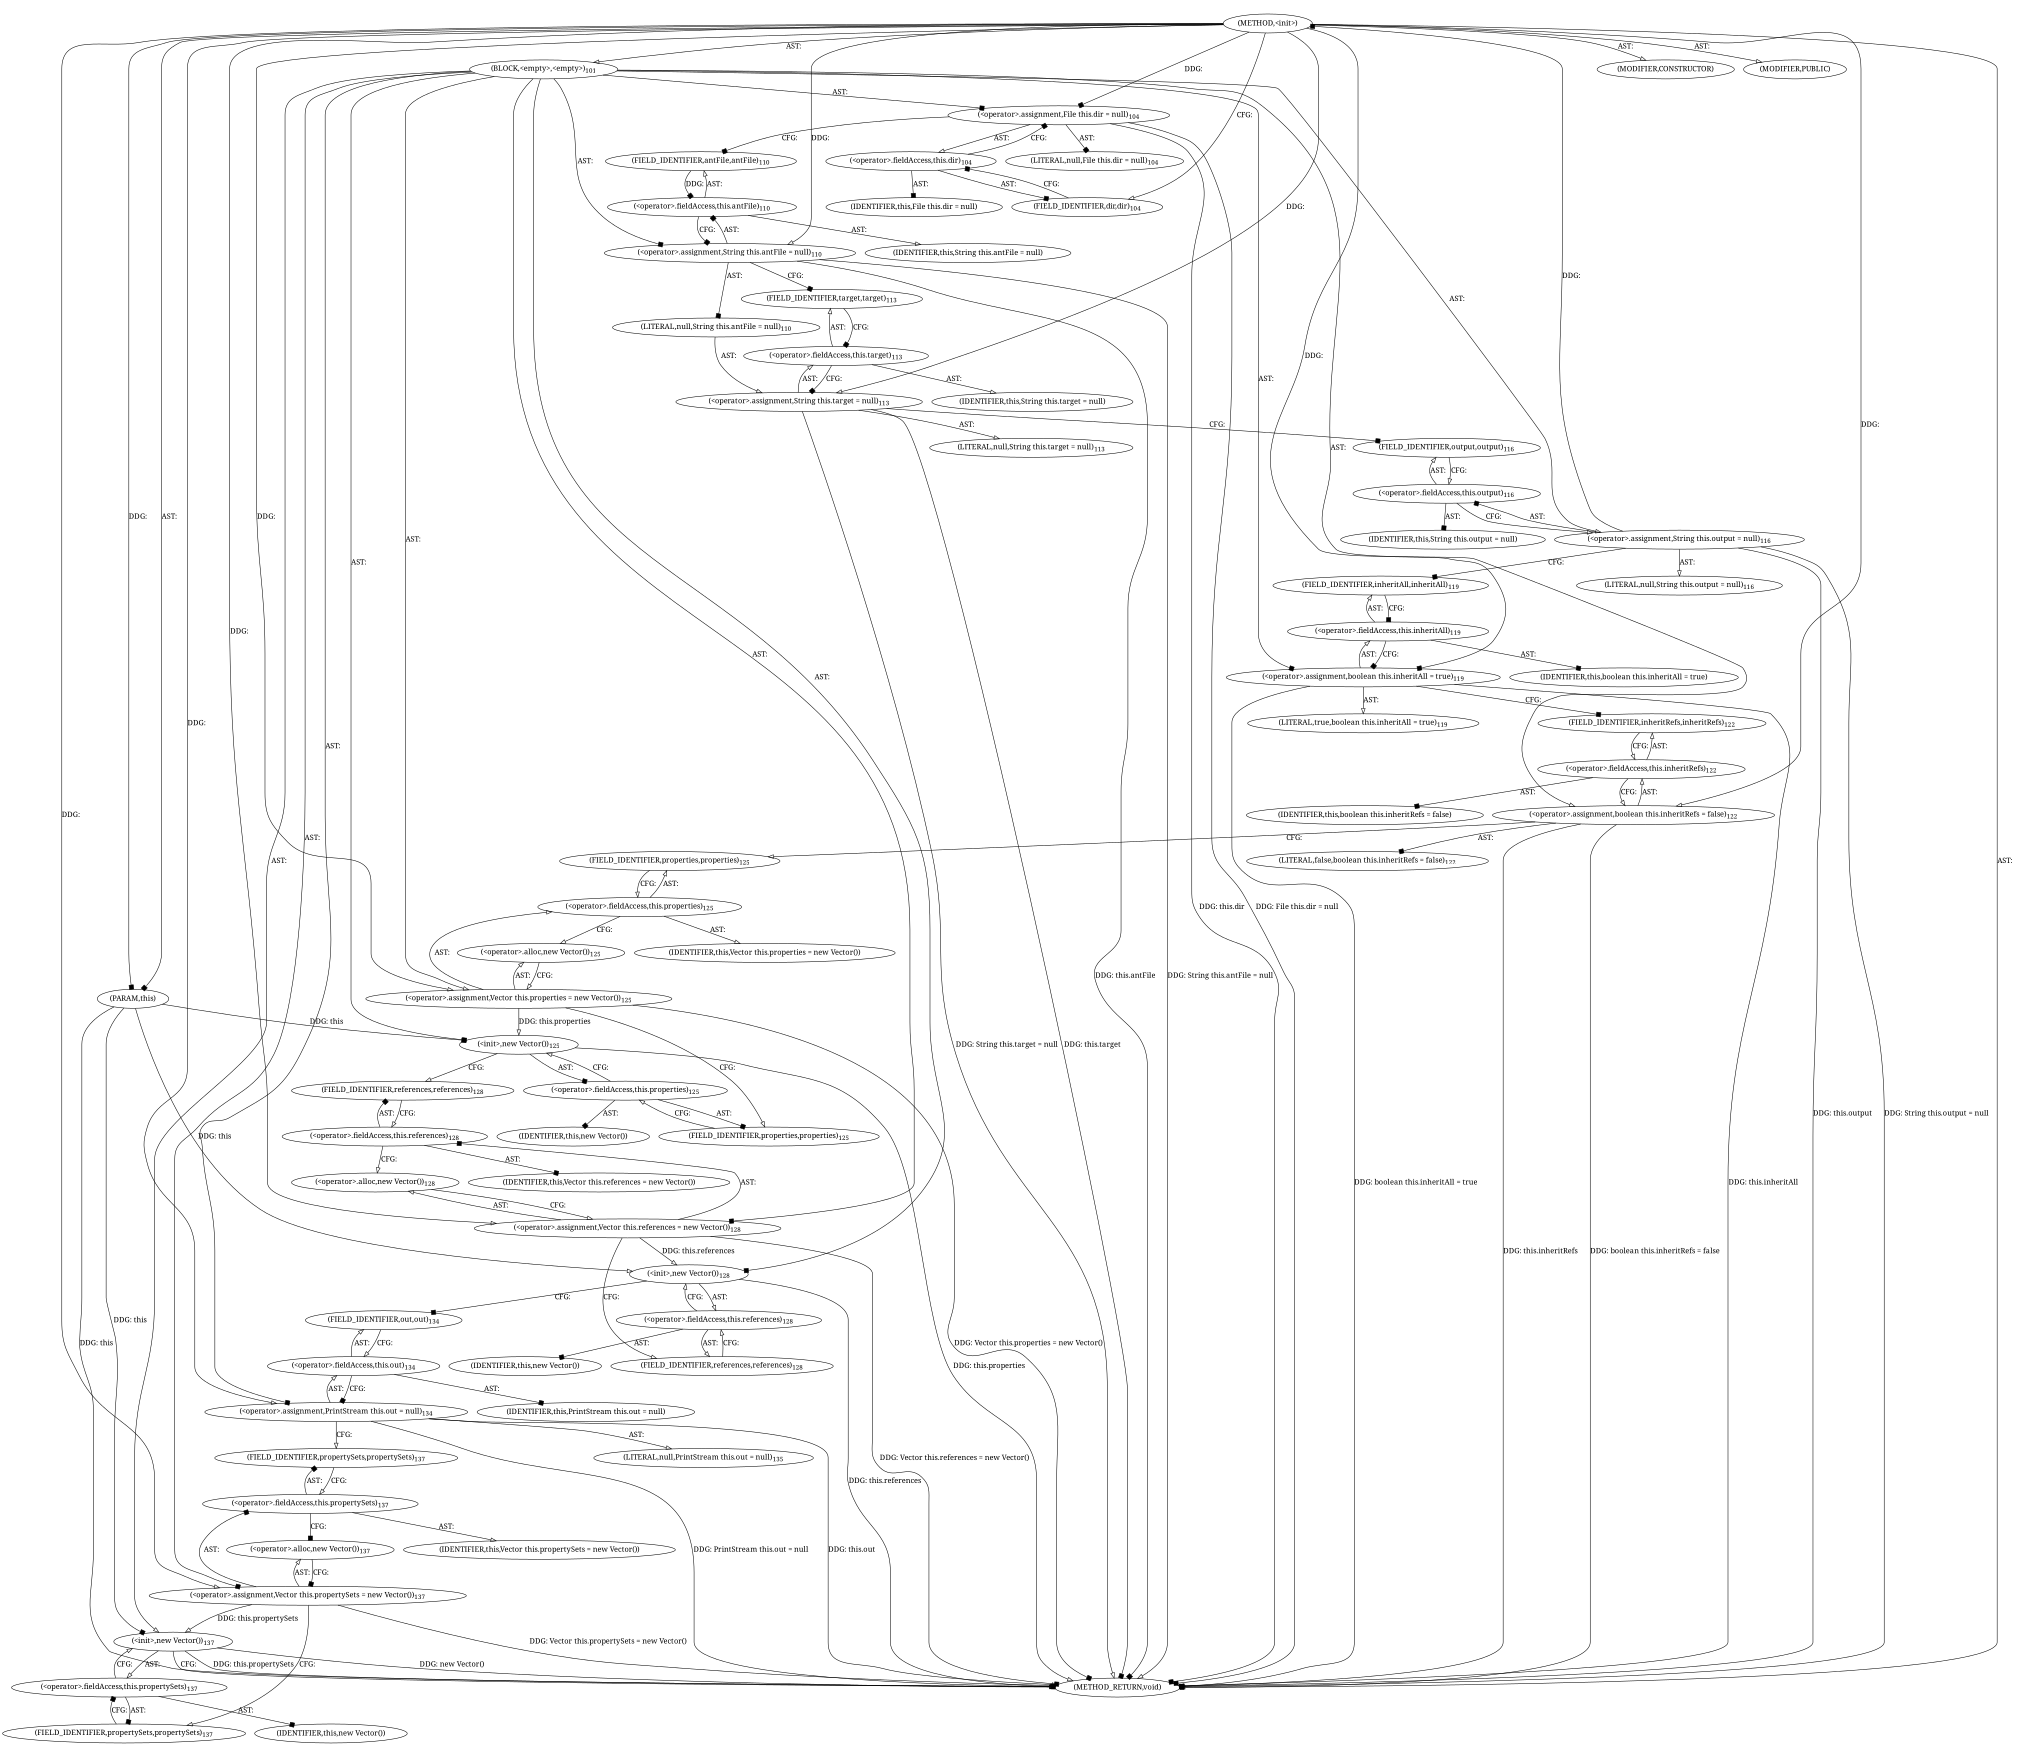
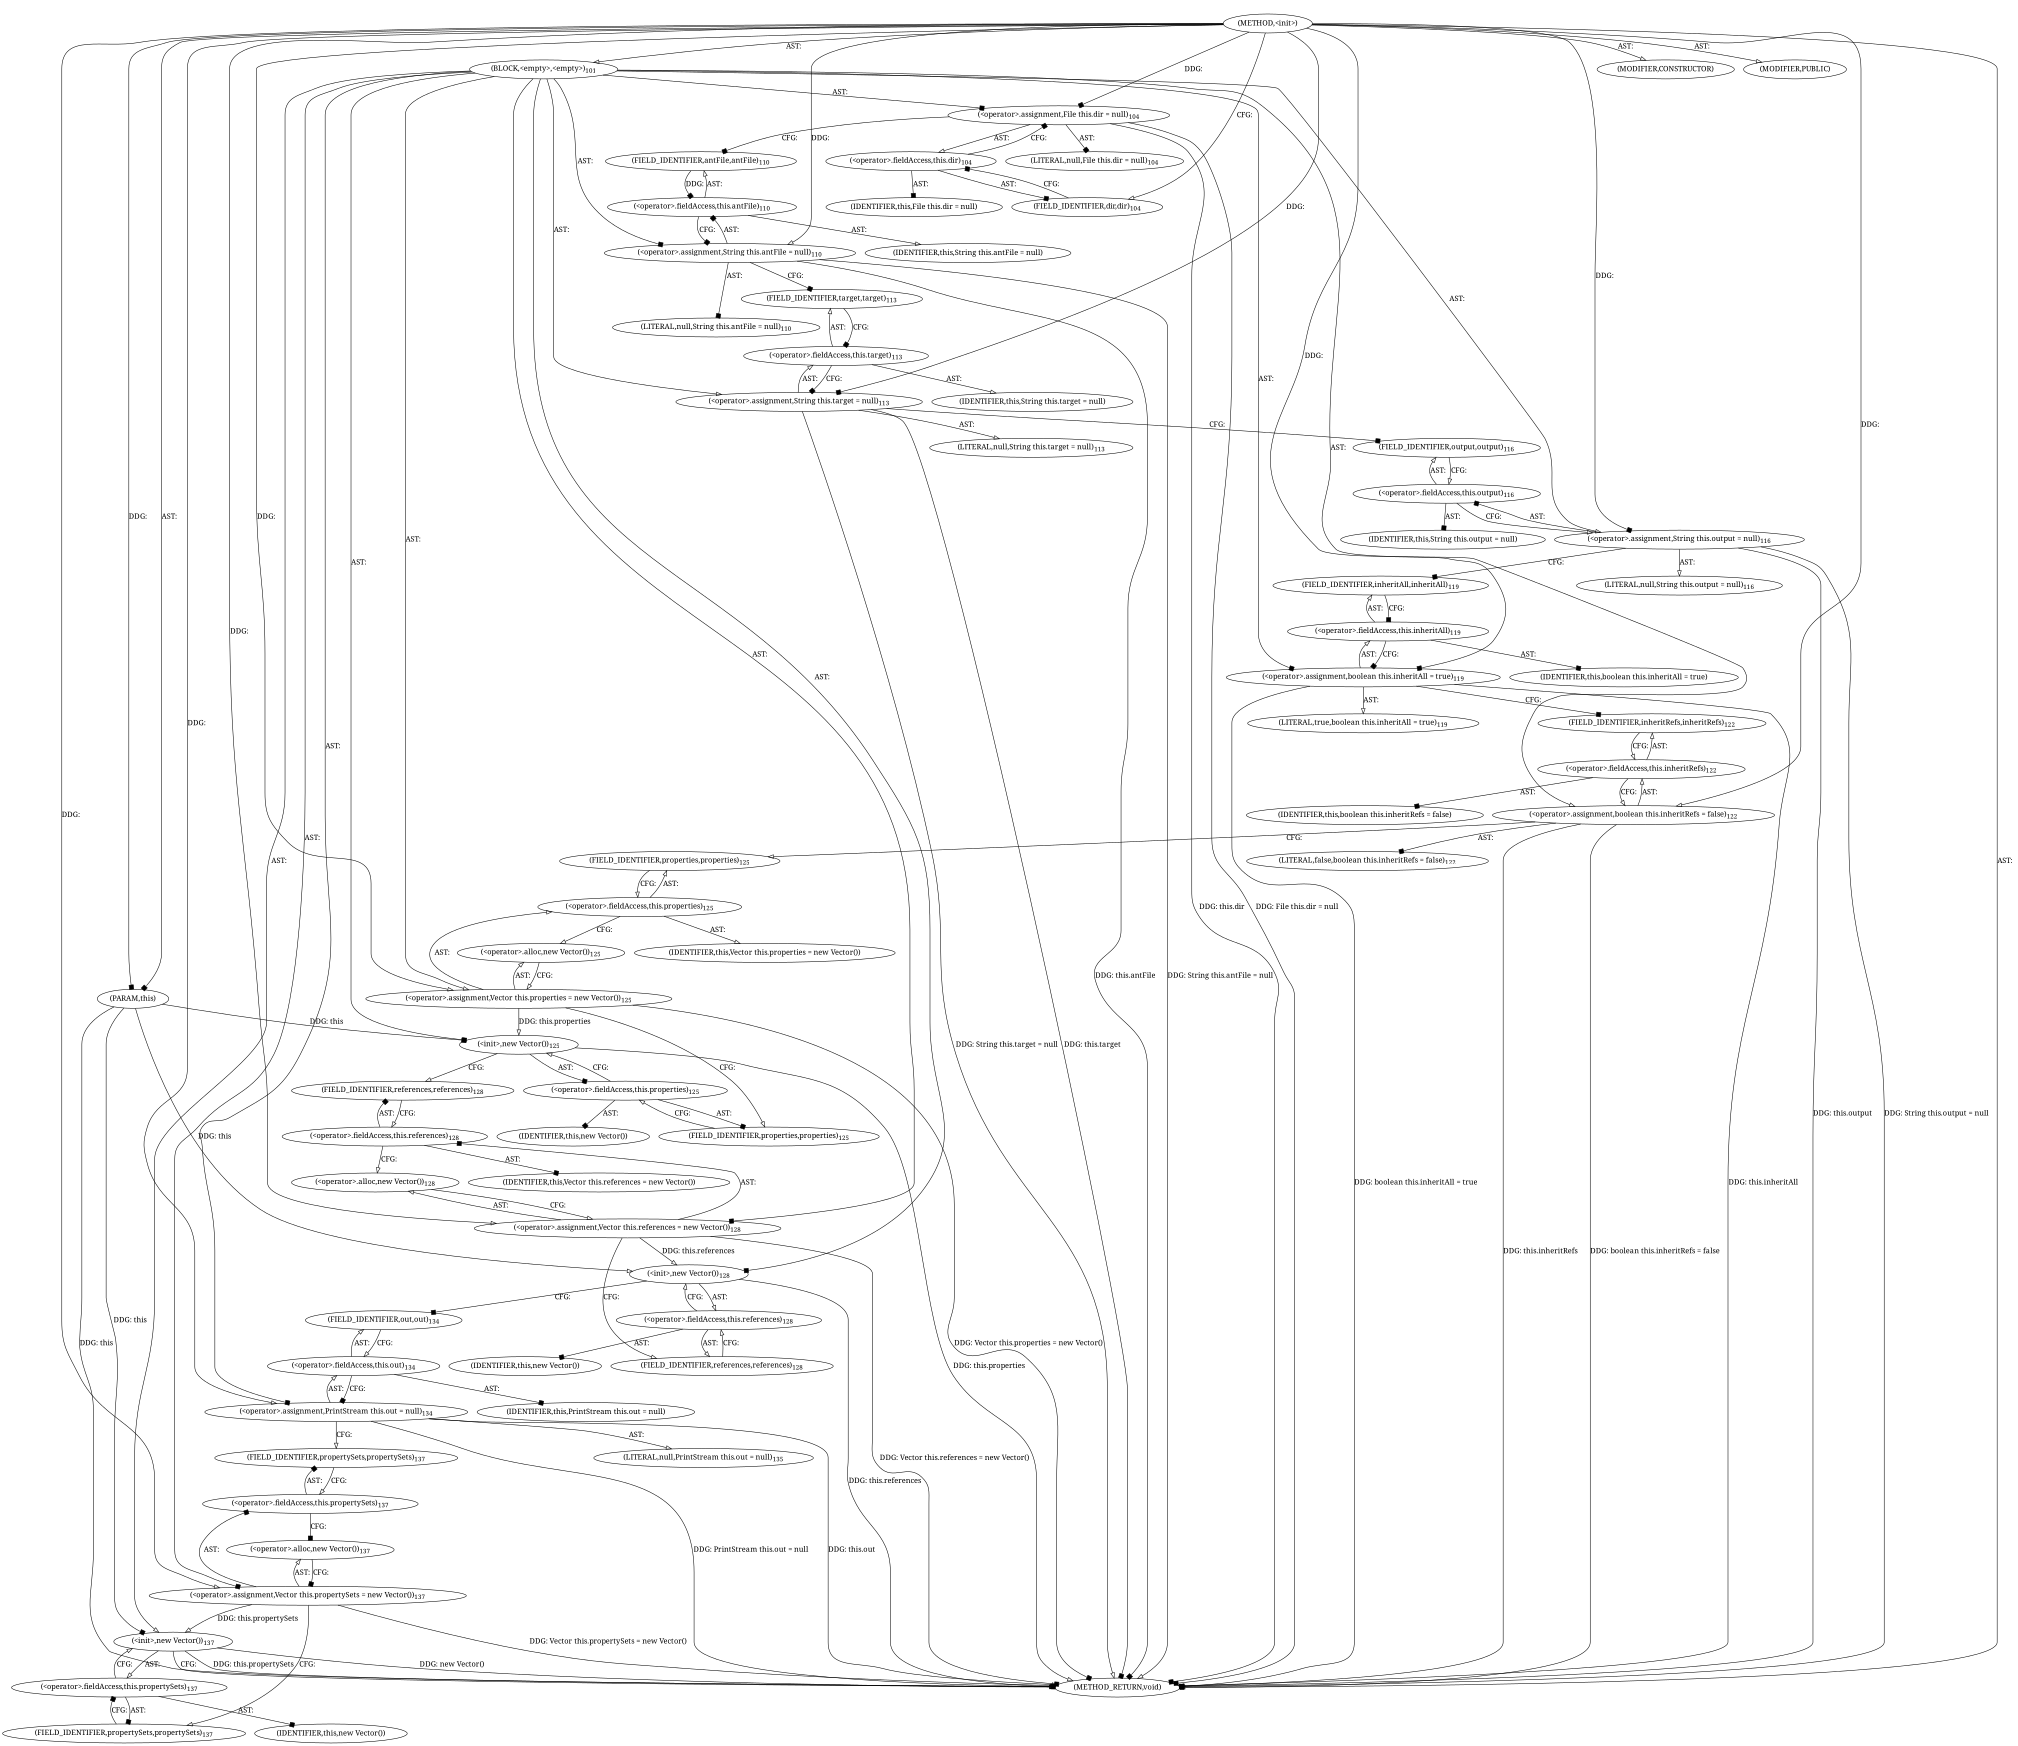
(1562, 184) -> (1597, 161)
(1160, 278) -> (1160, 278)
(726, 371) -> (554, 302)
(539, 1550) -> none
